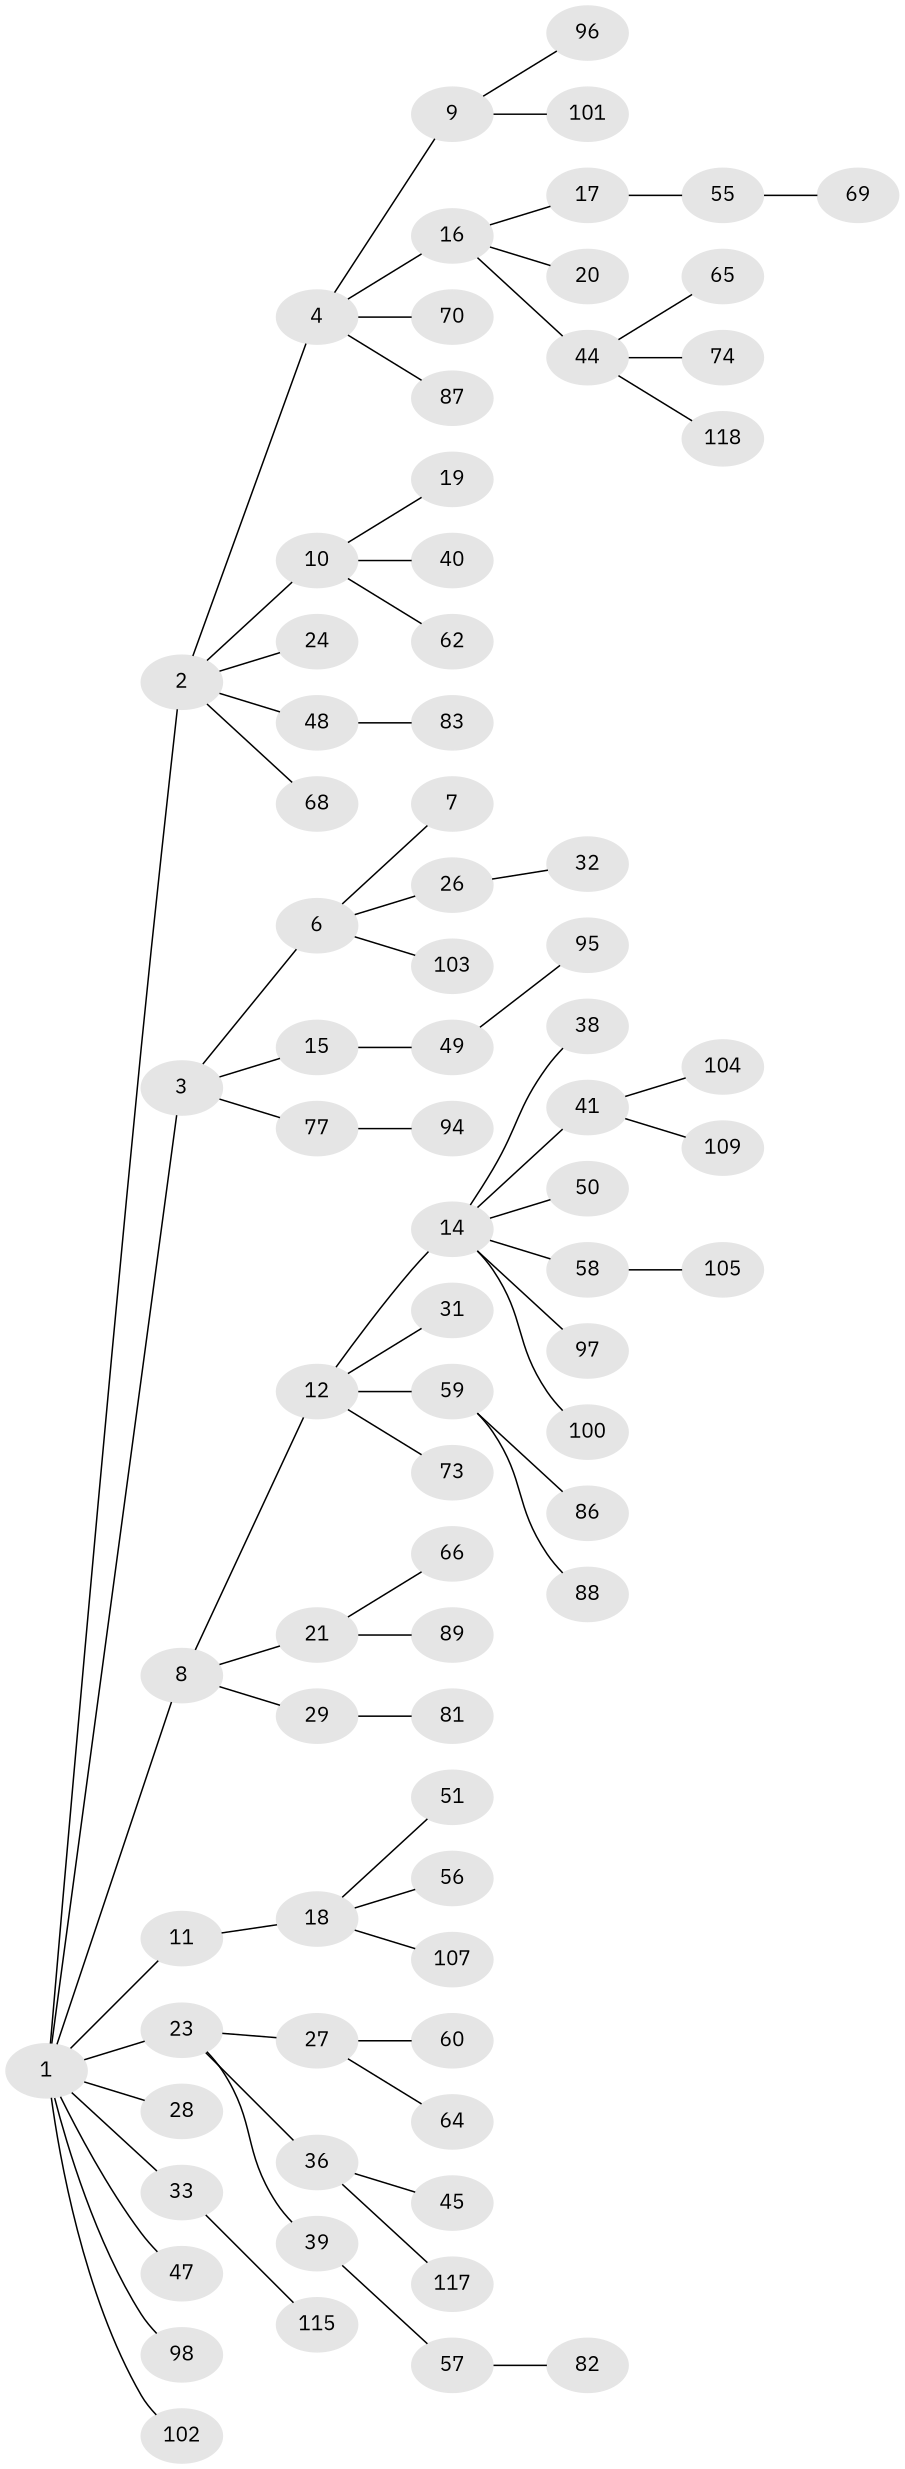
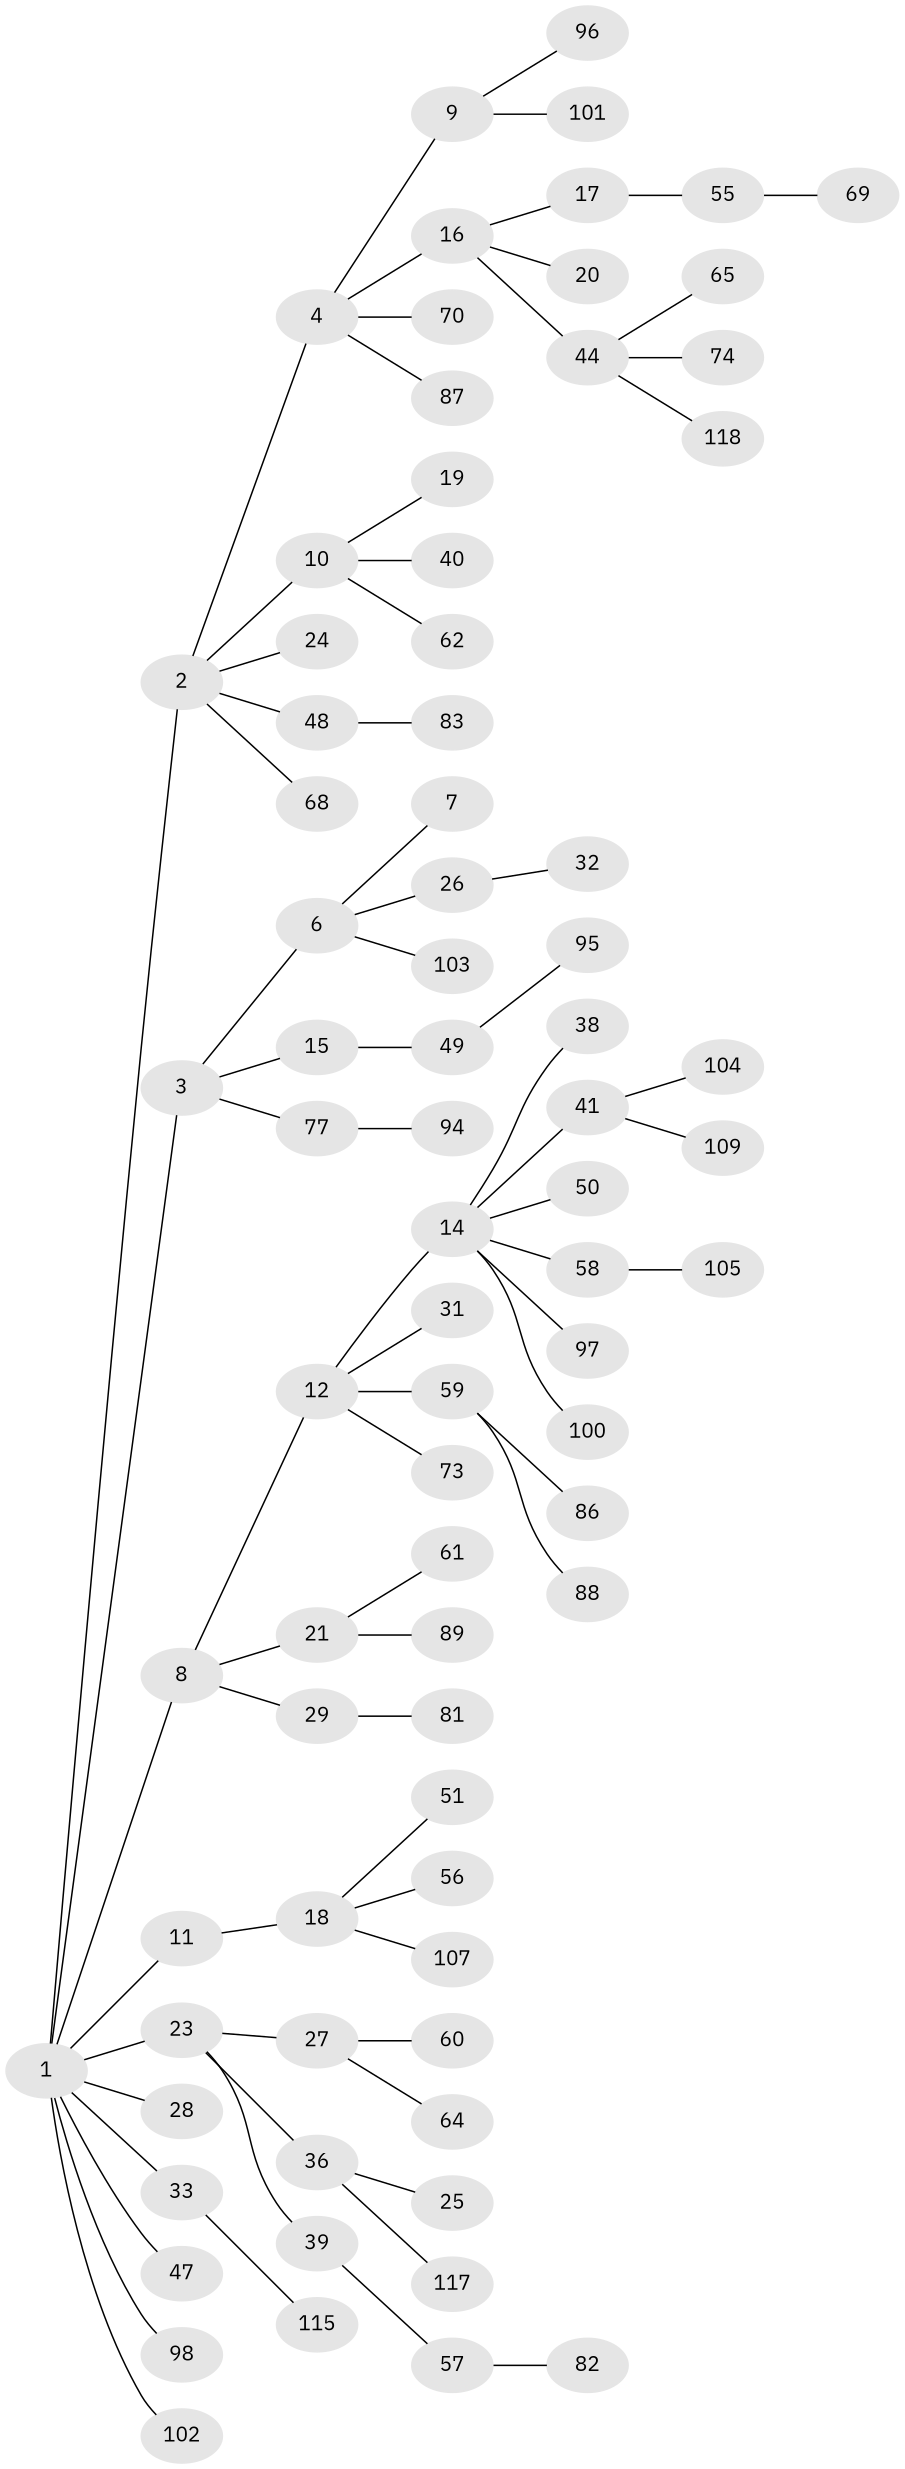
(452, 1554) -> (452, 1554)
(452, 2203) -> (452, 2203)
